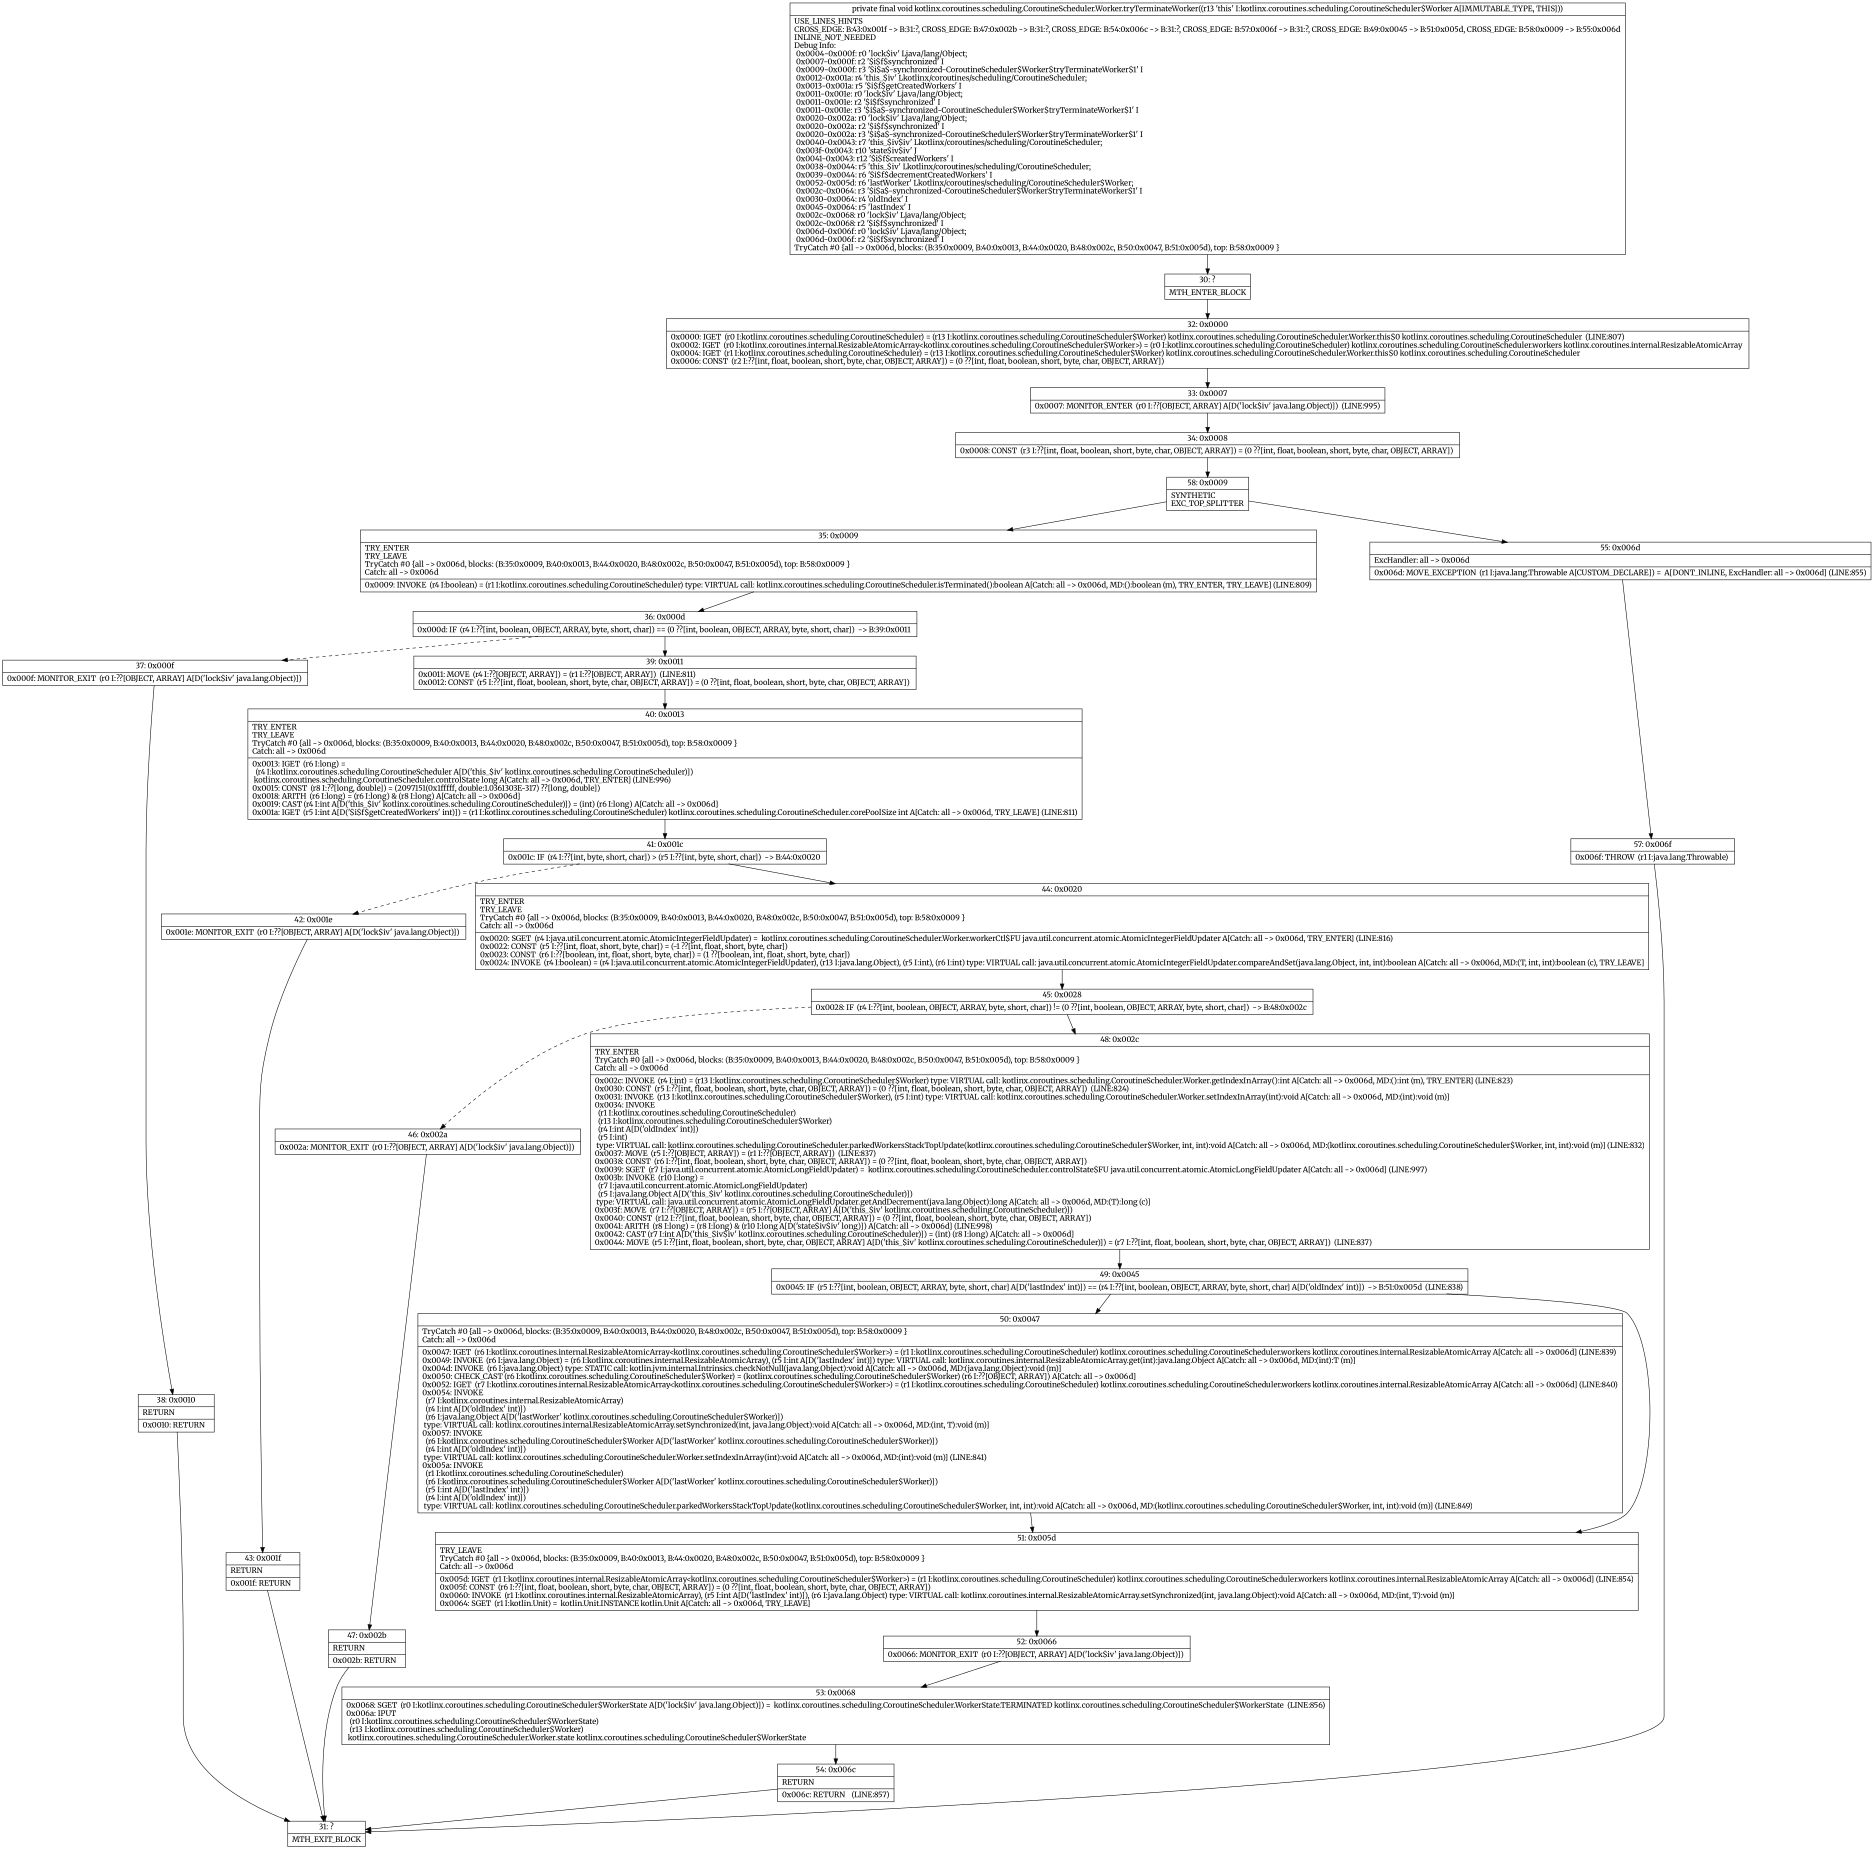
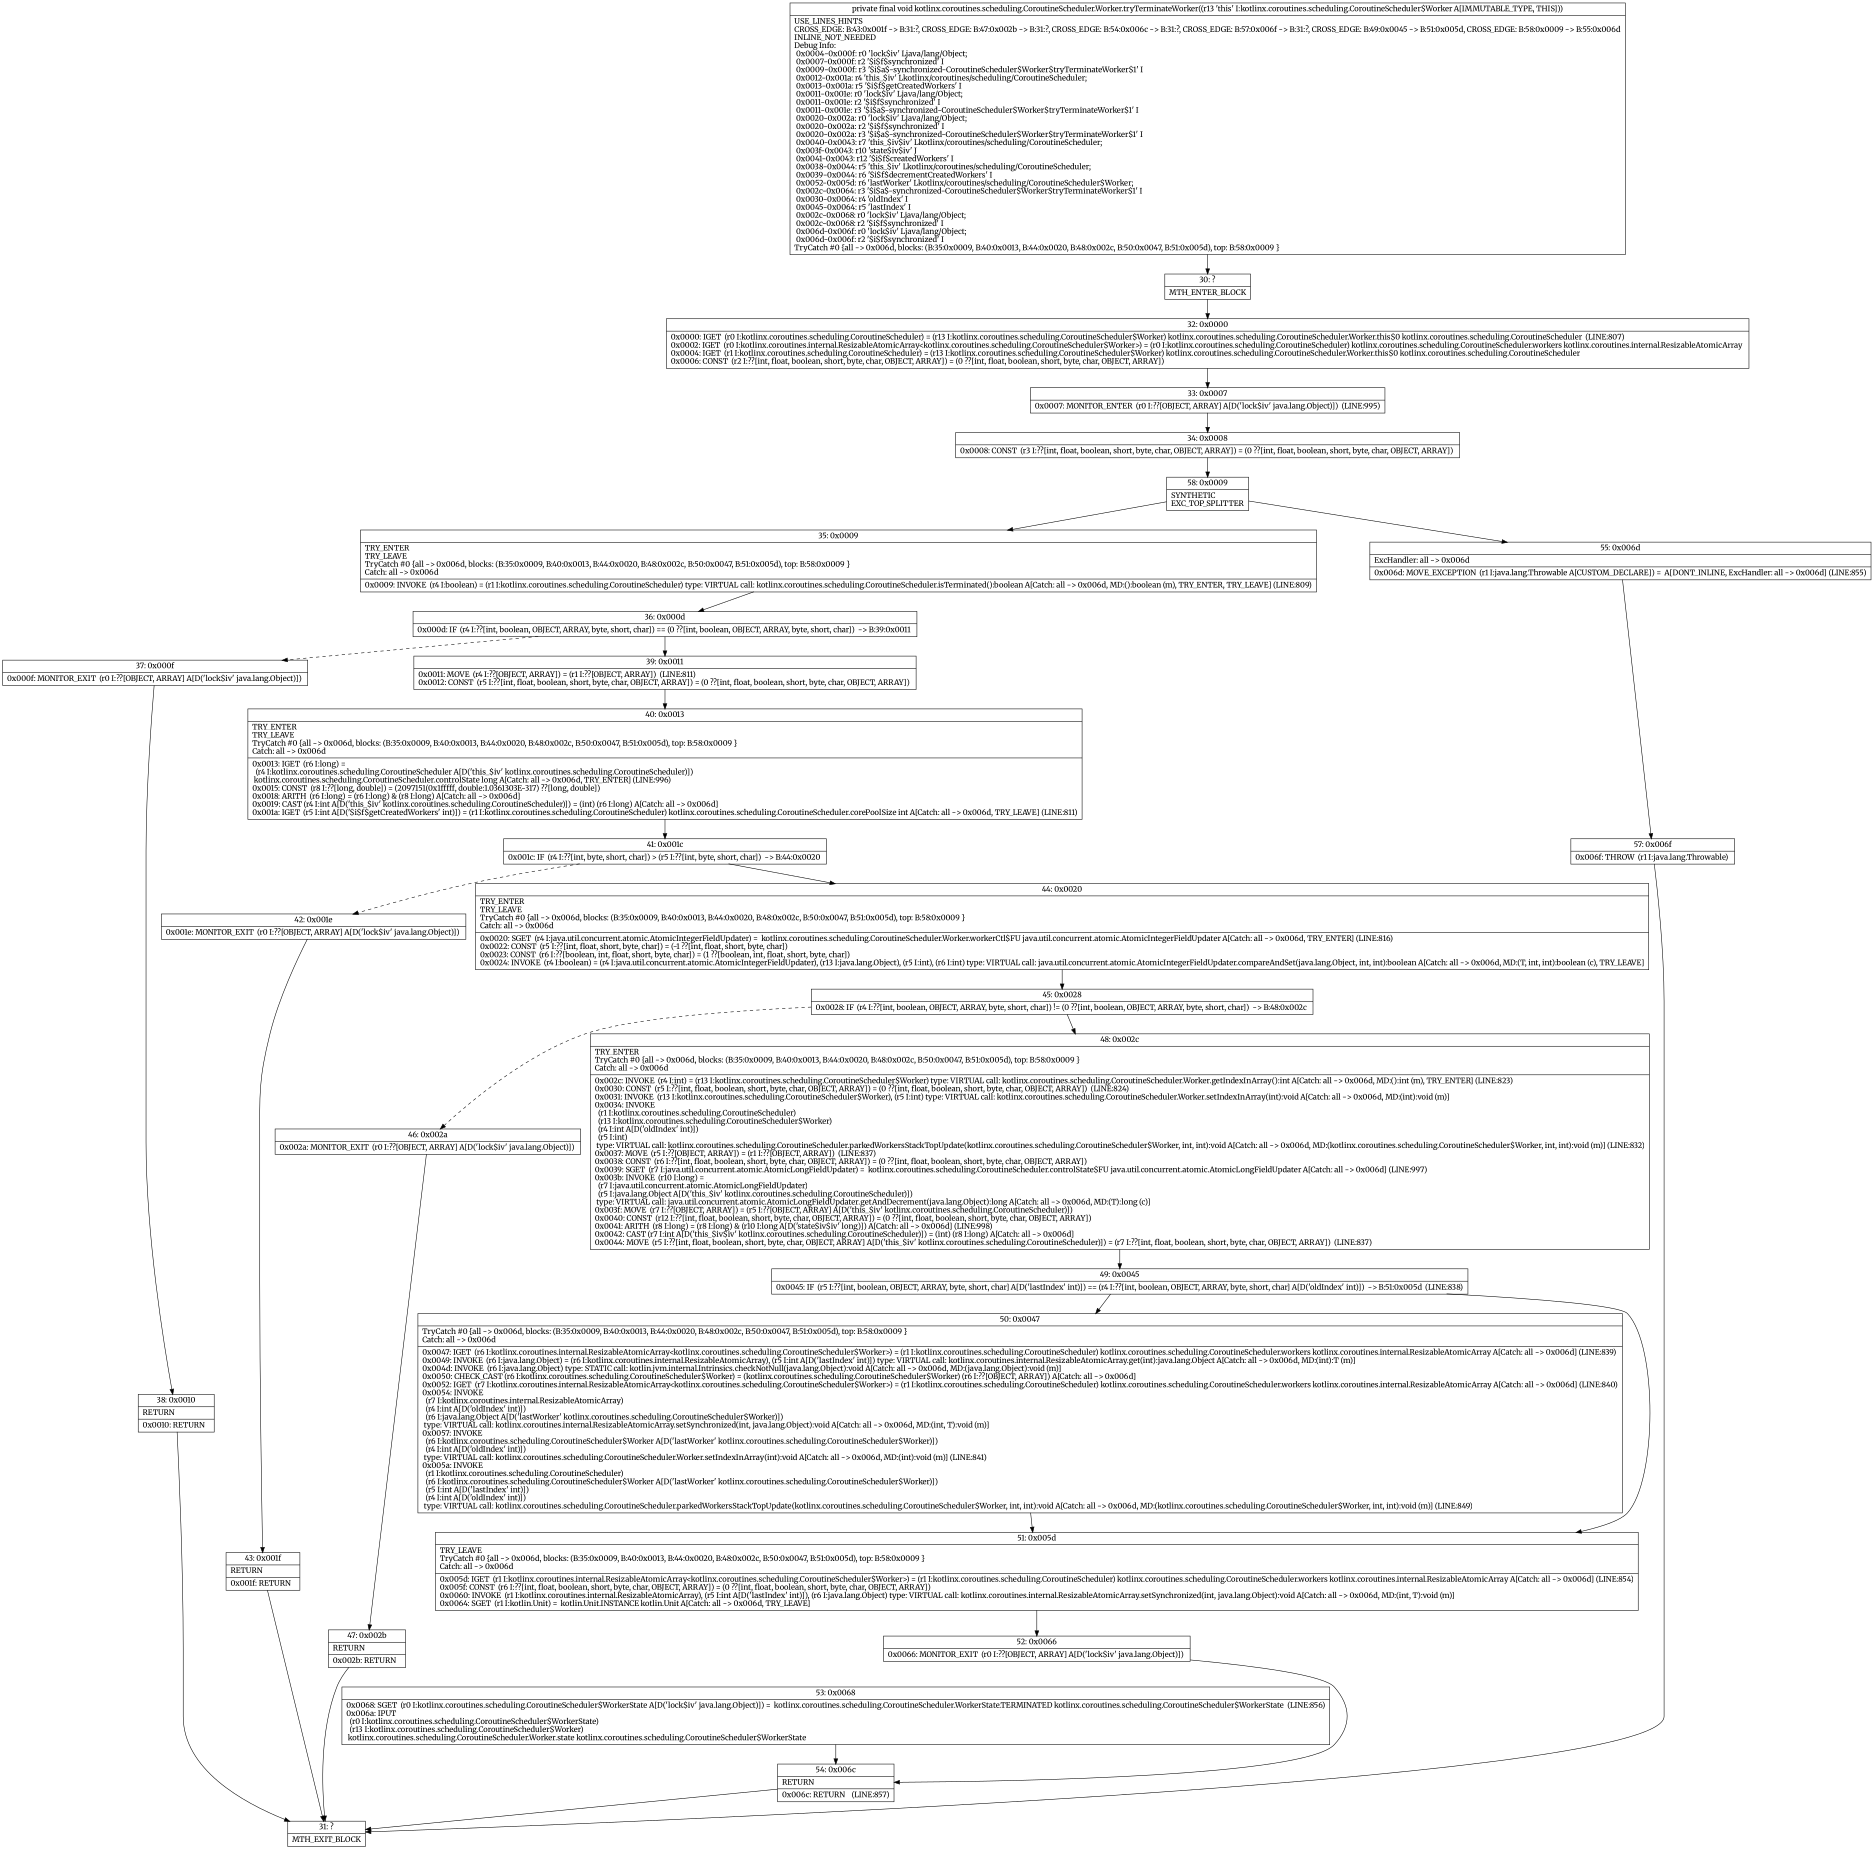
(964, 1673) -> (1225, 1769)
